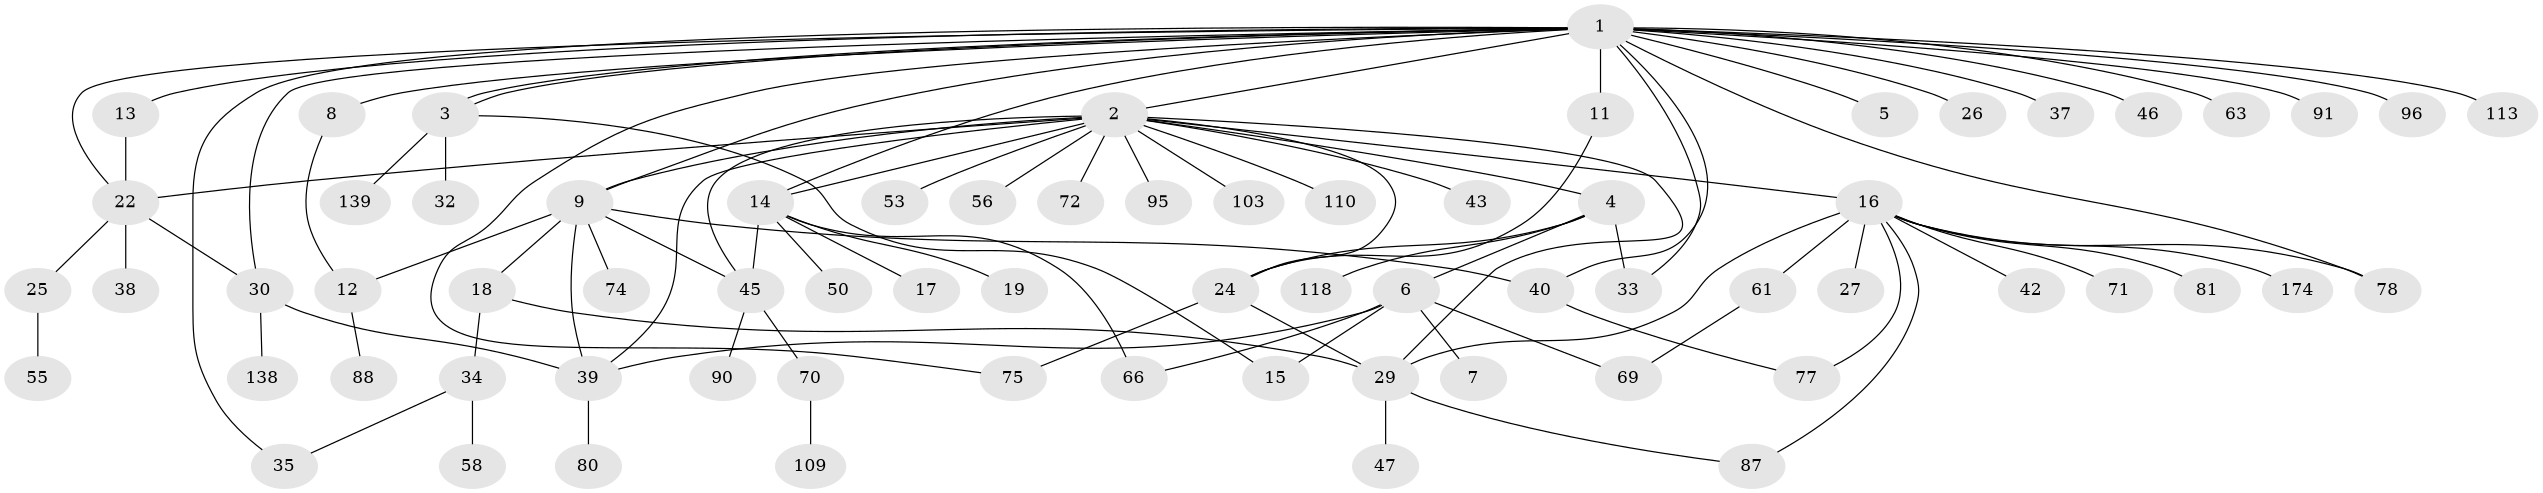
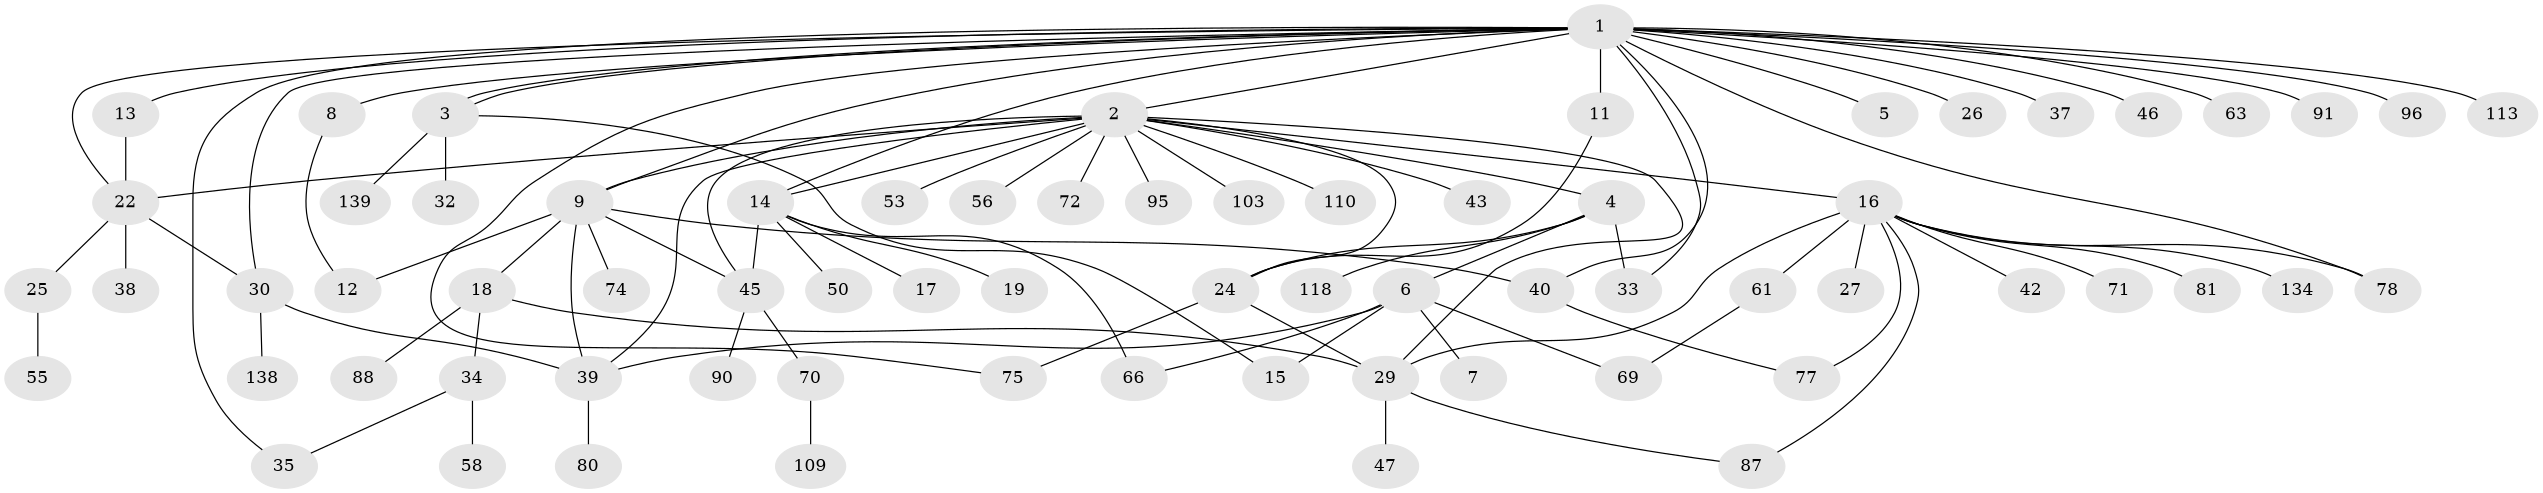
(2298, 291) -> (2298, 291)
(356, 335) -> (427, 332)
